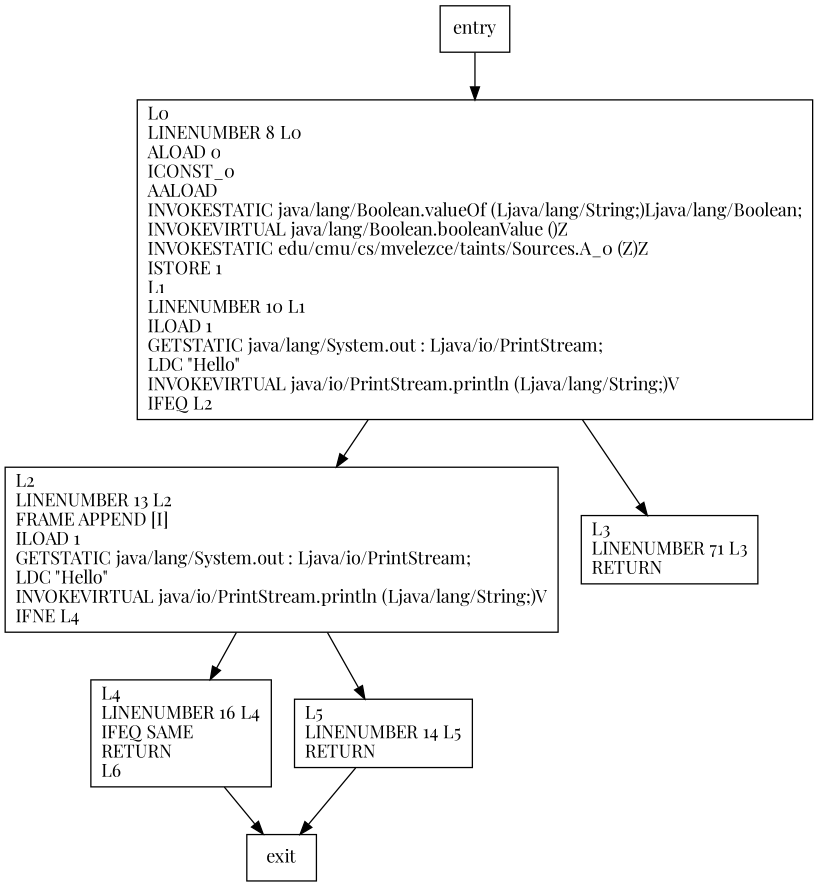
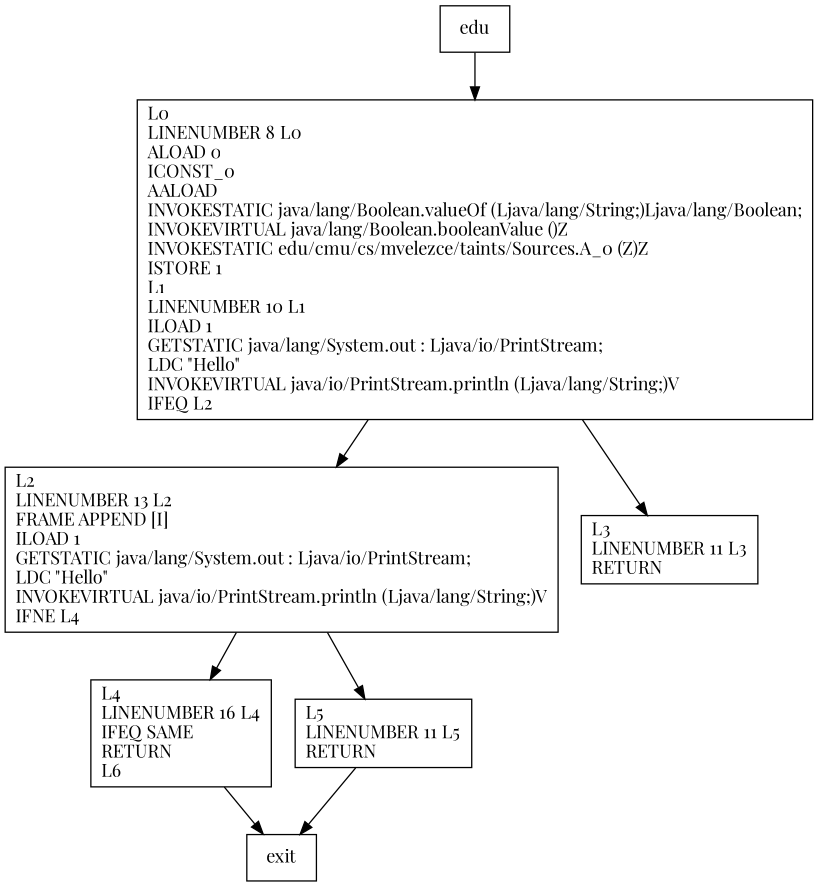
(475, 29) -> (475, 29)
(670, 550) -> (670, 550)
(383, 733) -> (383, 733)
